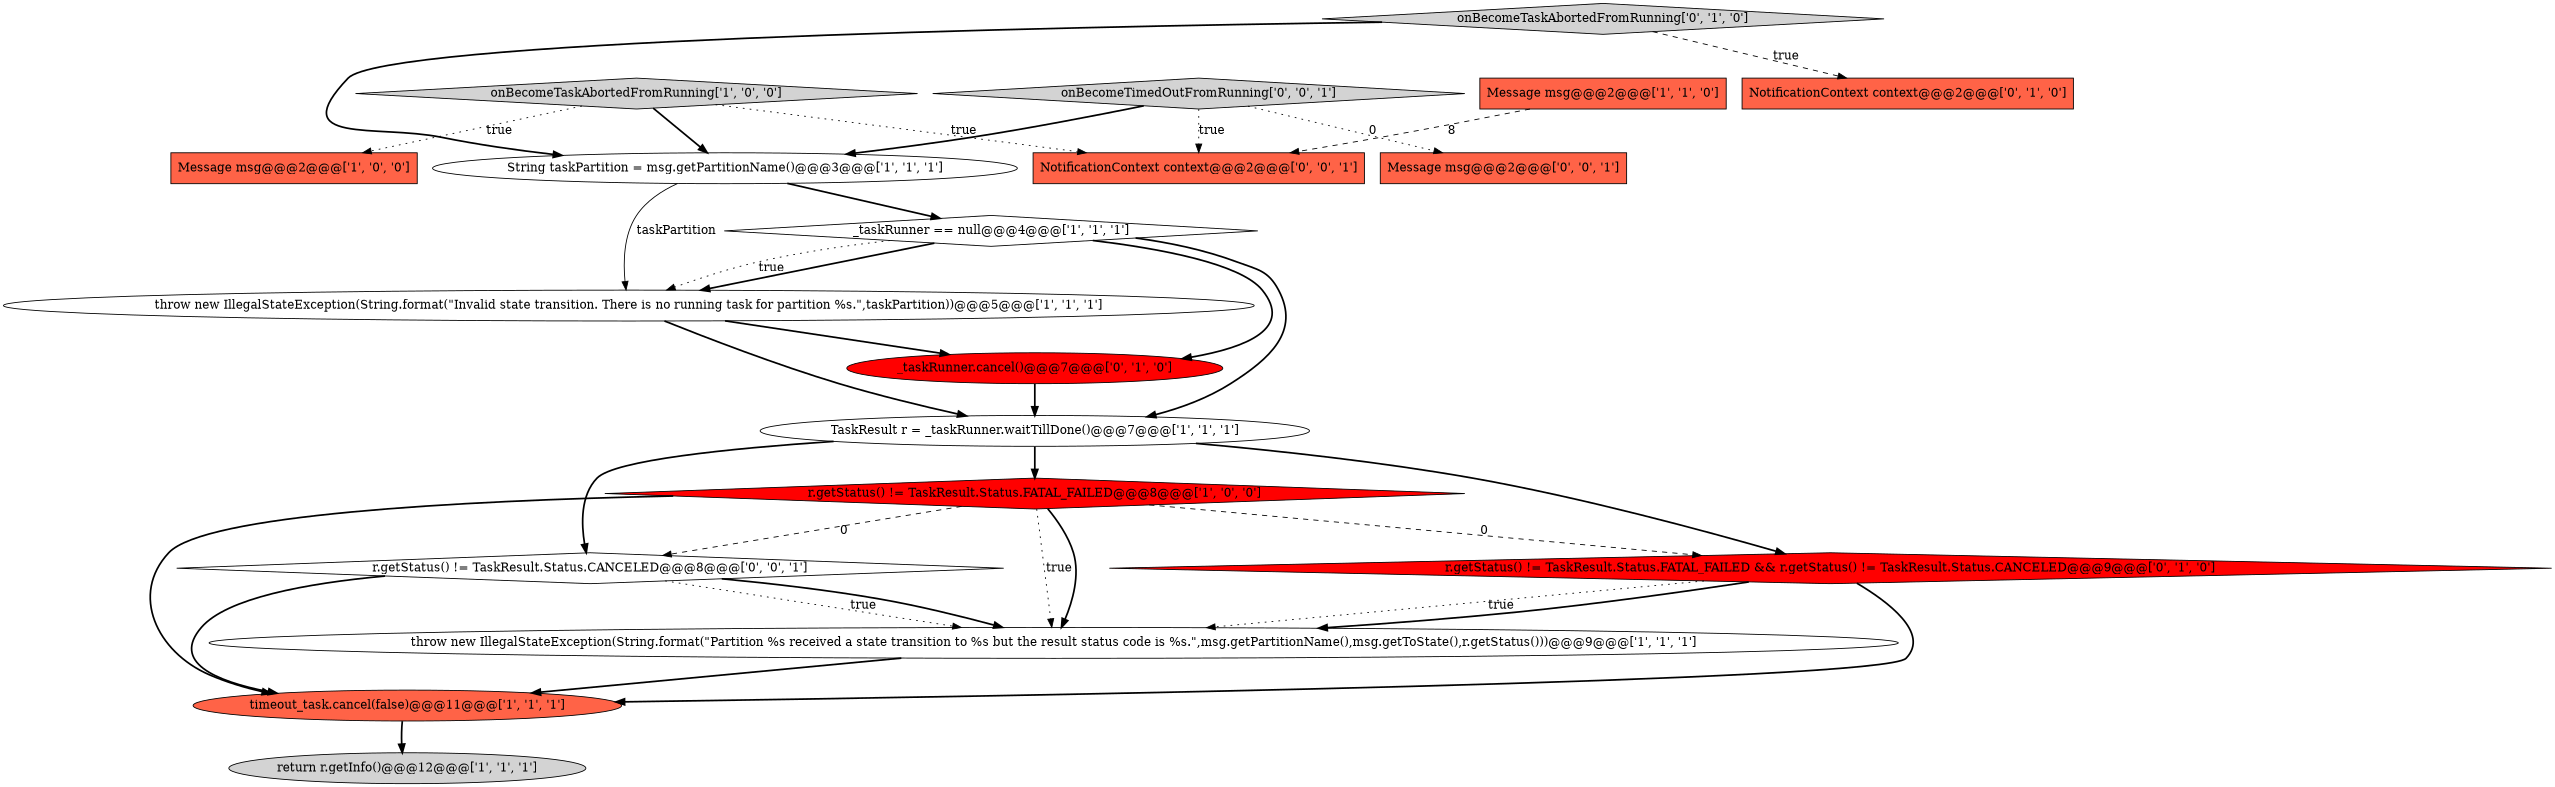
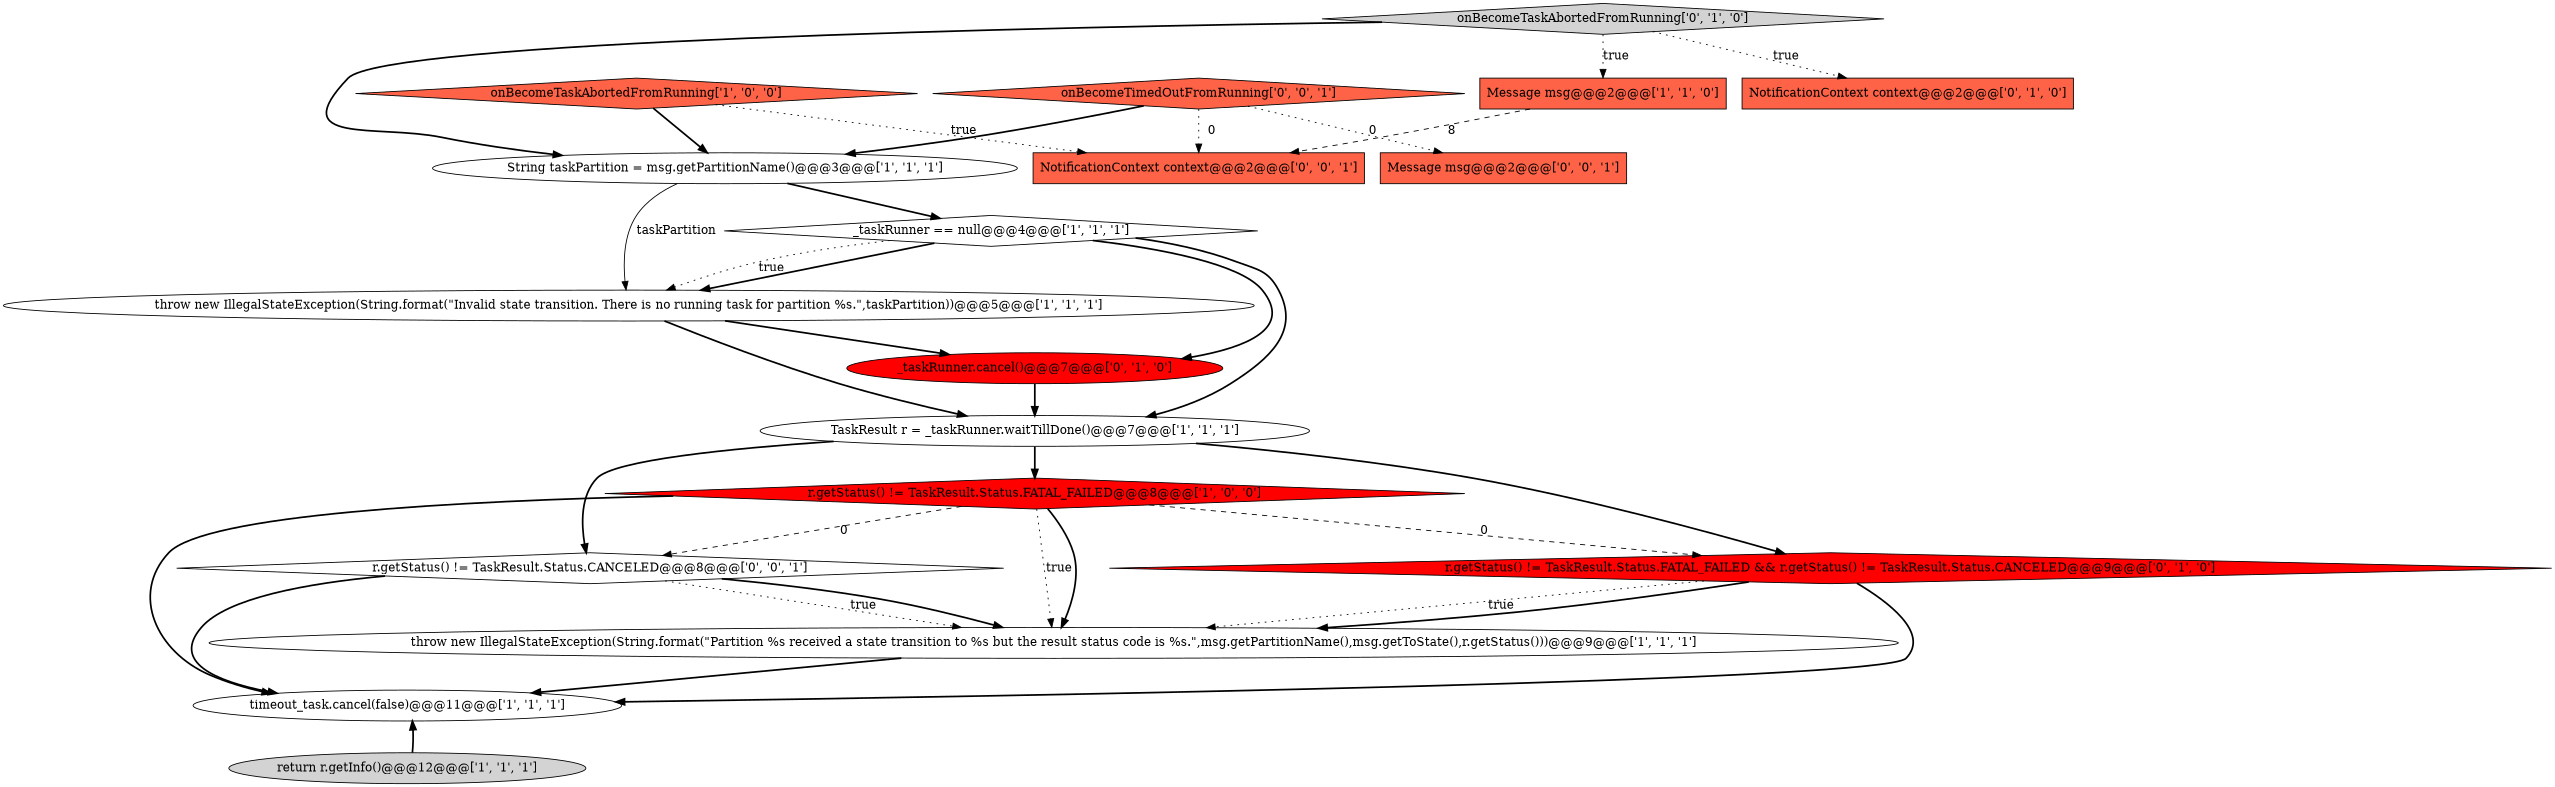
none -> (1603, 52)
(1745, 54) -> (1745, 54)
(637, 94) -> (637, 94)
(1199, 94) -> (1199, 94)
(1212, 131) -> (1212, 131)
(294, 168) -> none
(407, 706) -> (407, 706)
(402, 733) -> (413, 741)
